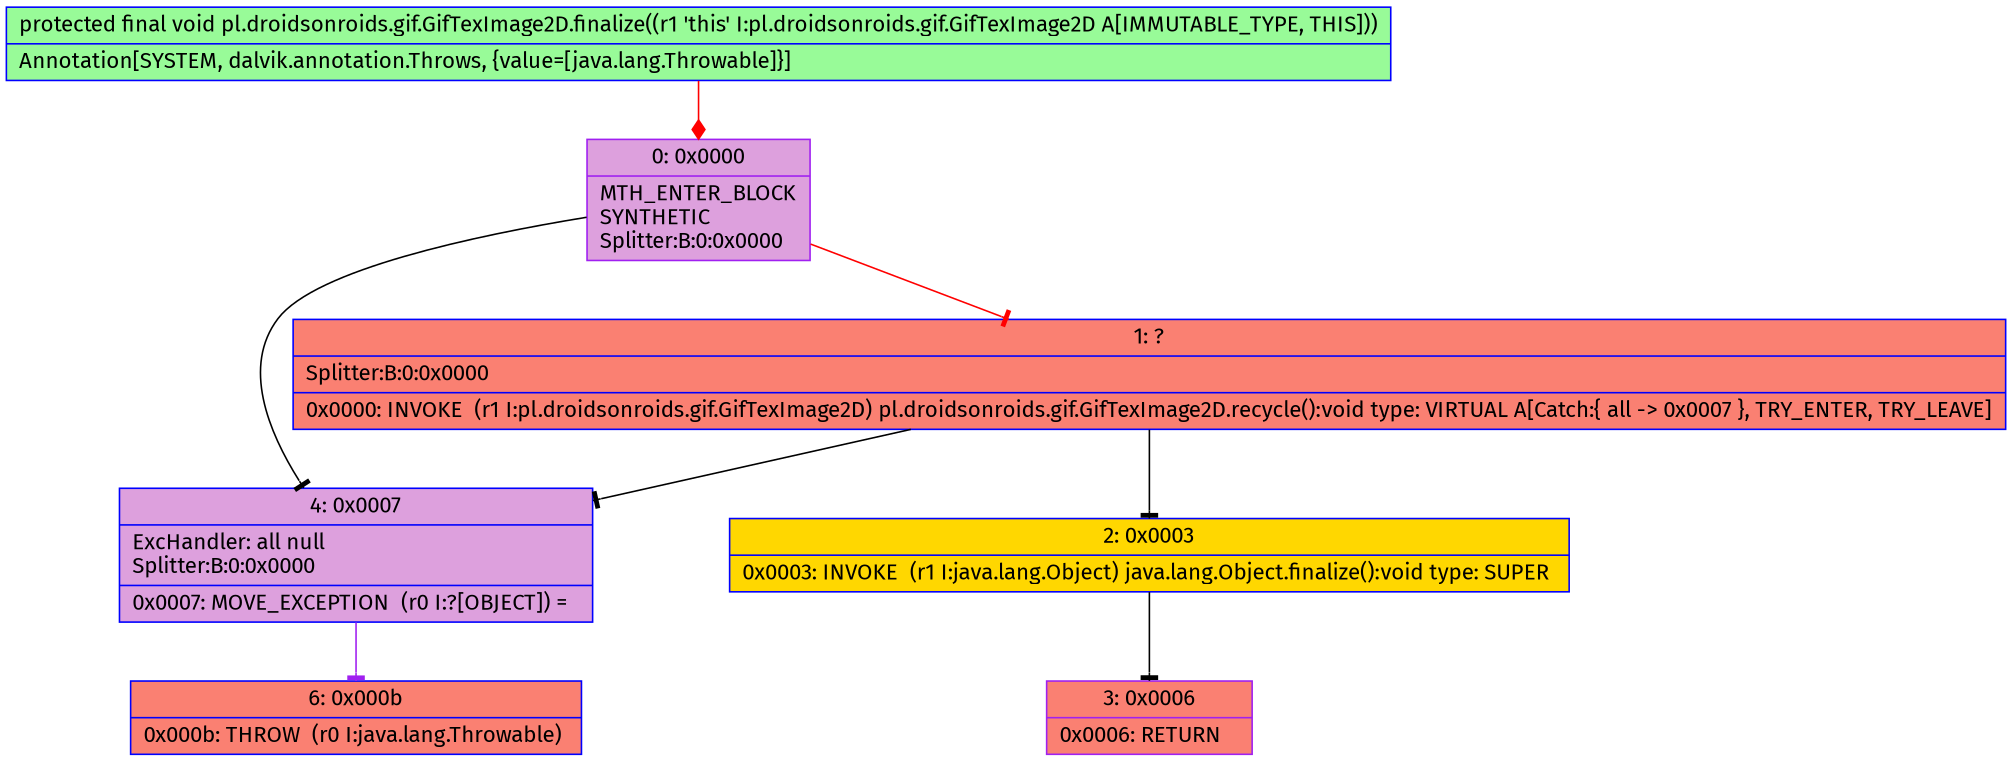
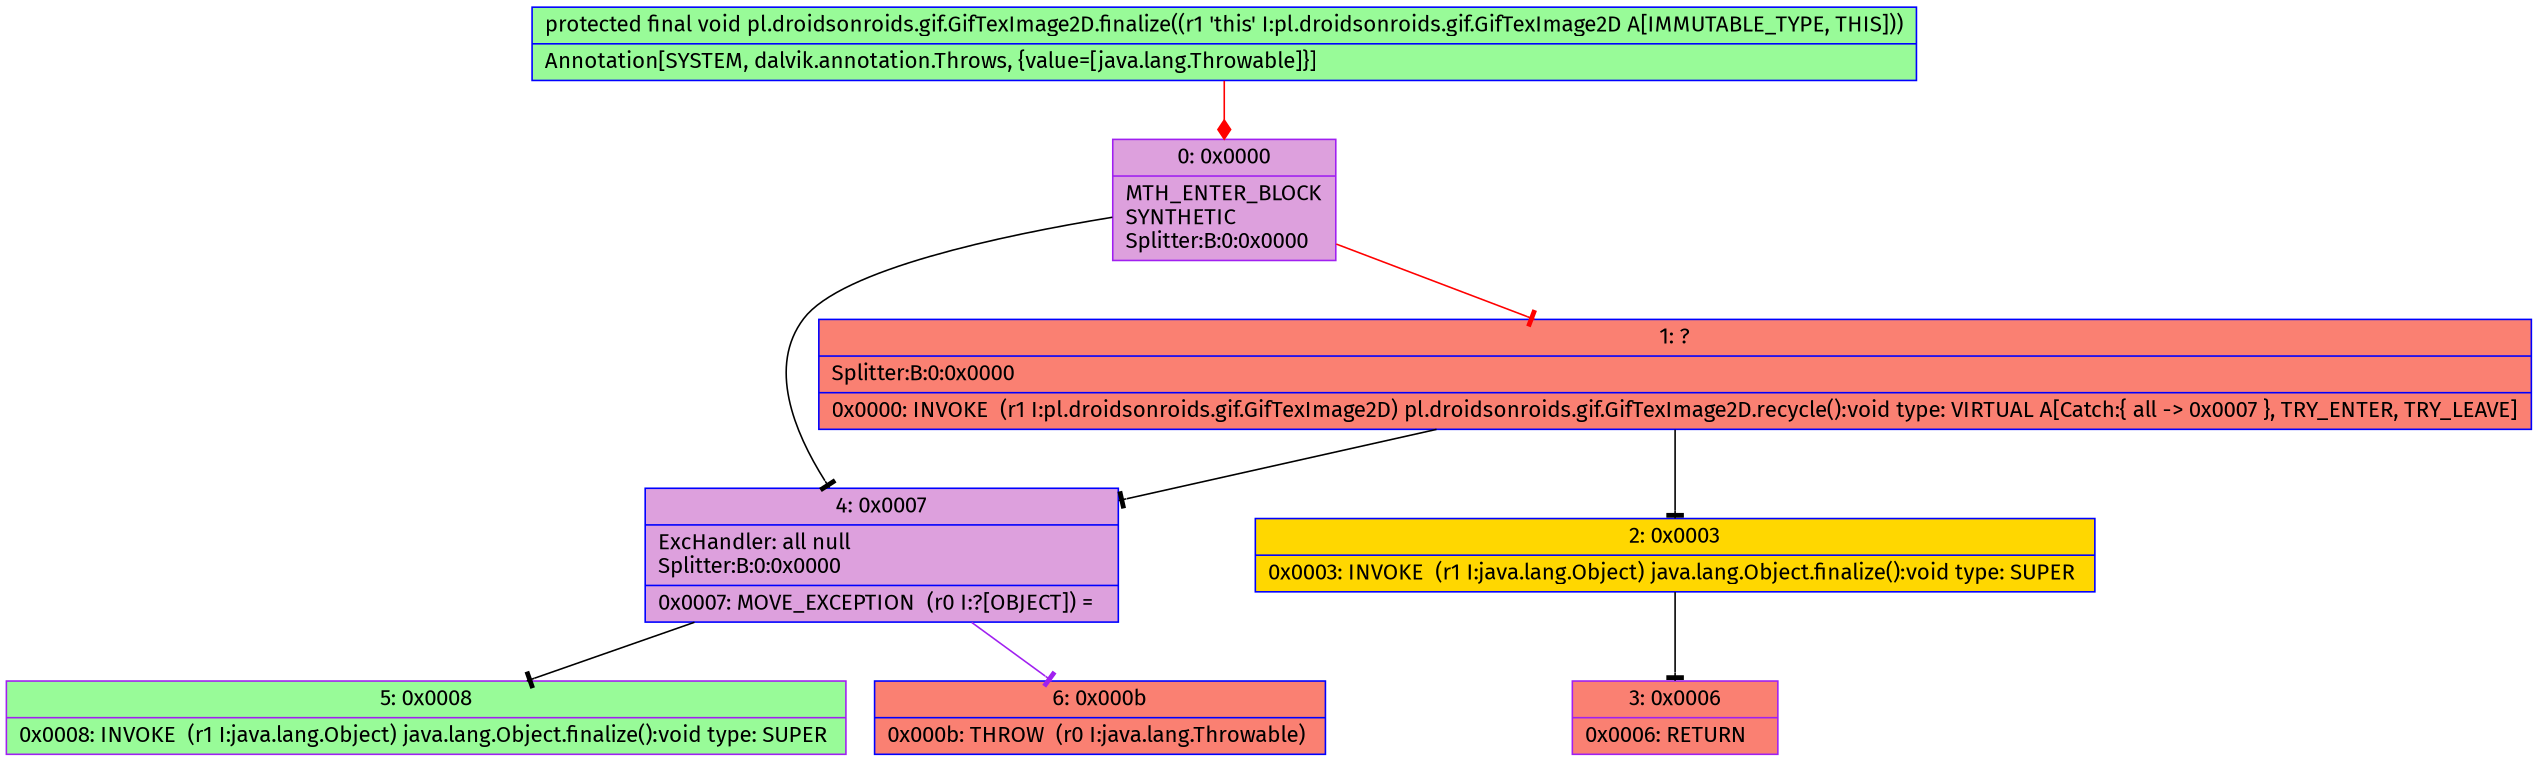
none -> (426, 718)
